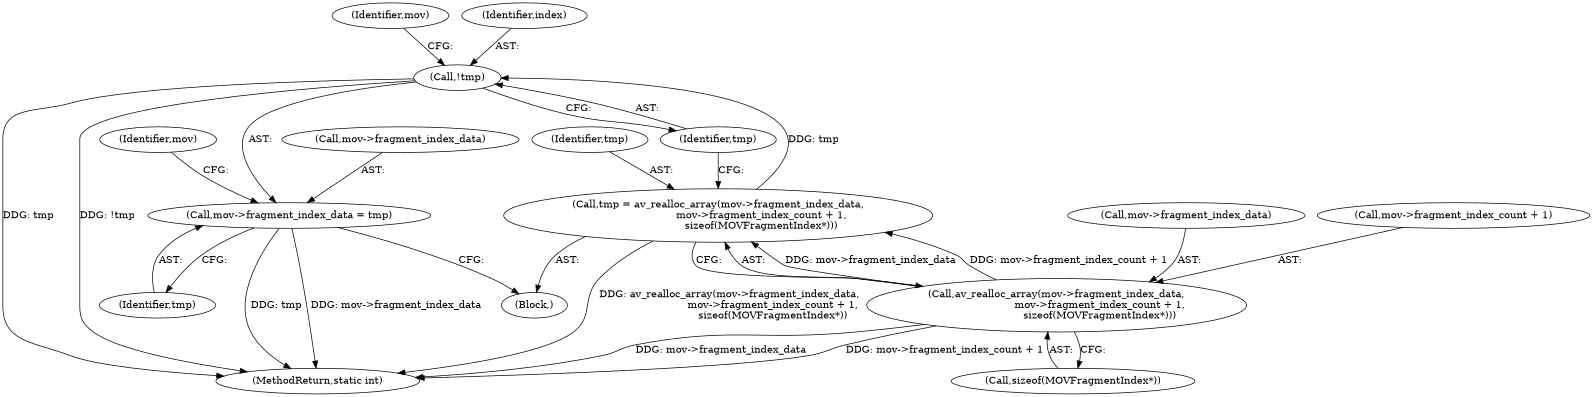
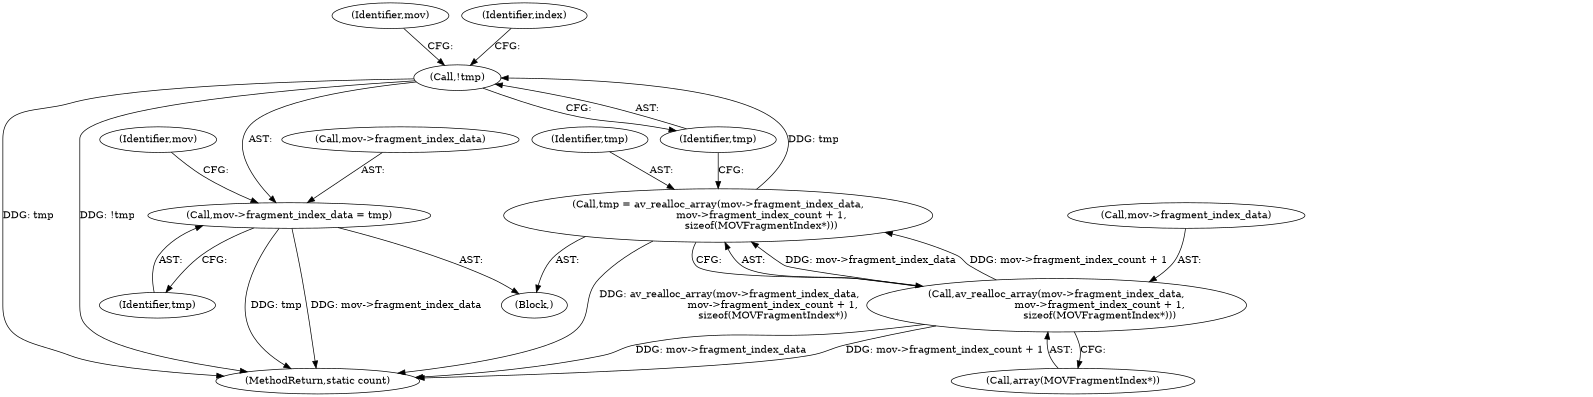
(509, 47) -> (509, 47)
(1453, 216) -> none
(473, 260) -> (473, 260)
(318, 381) -> (318, 381)
(1073, 381) -> (1073, 381)
